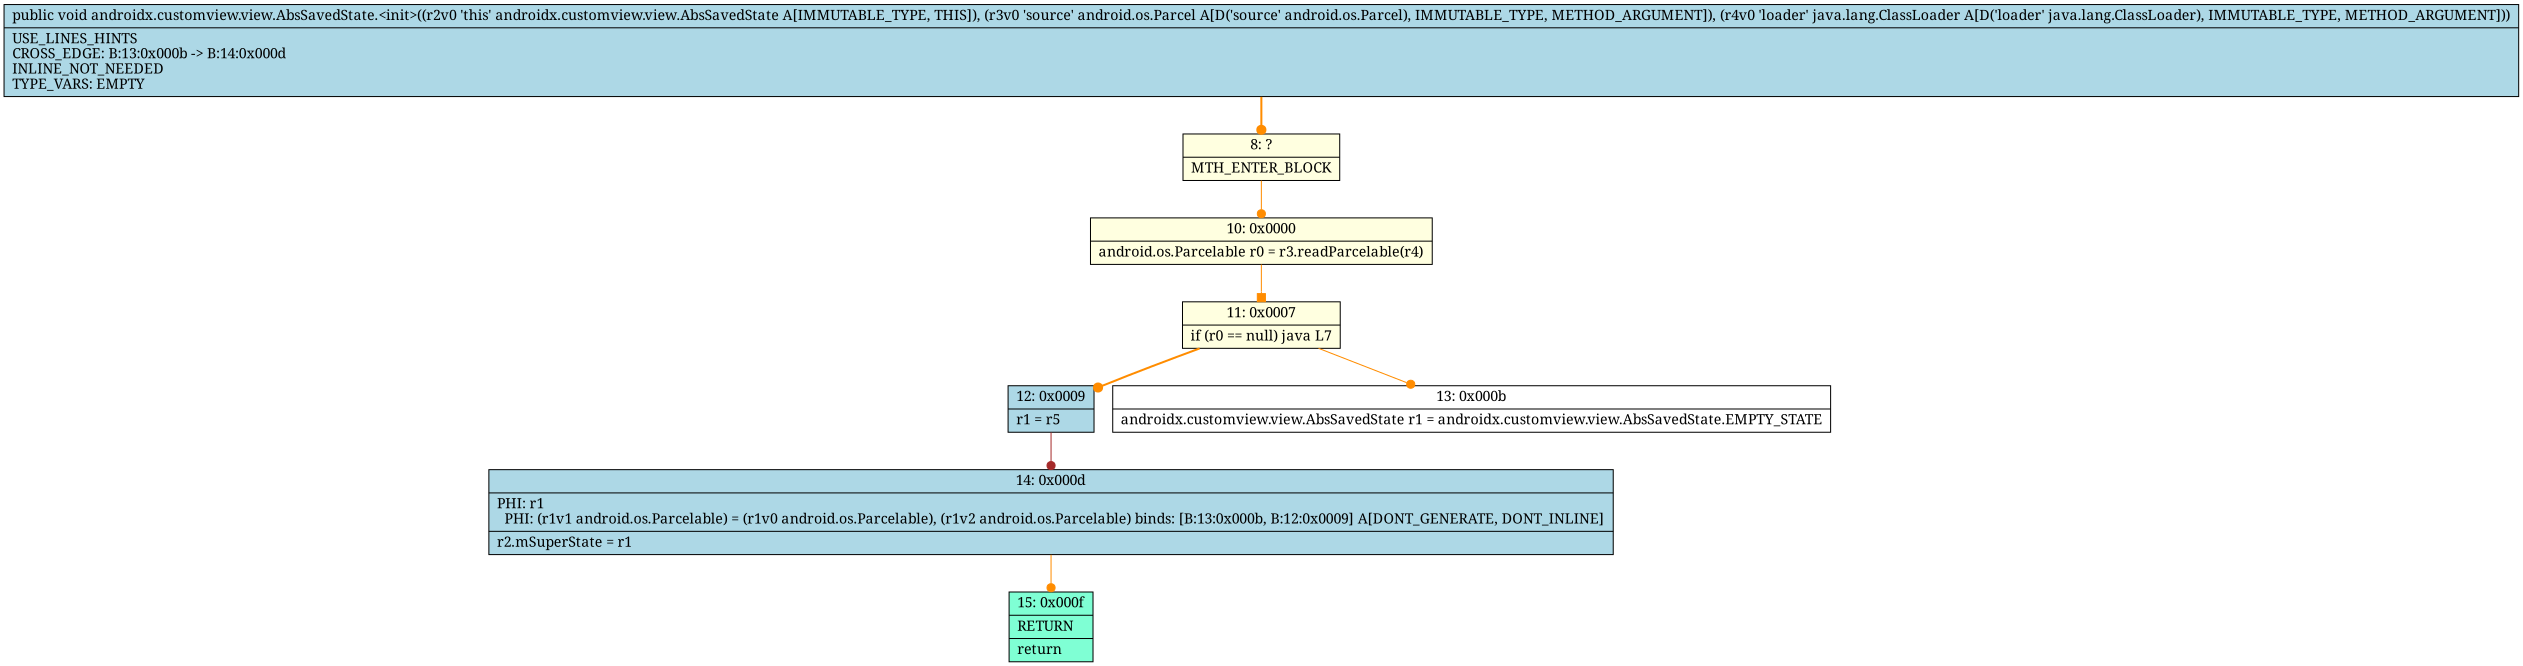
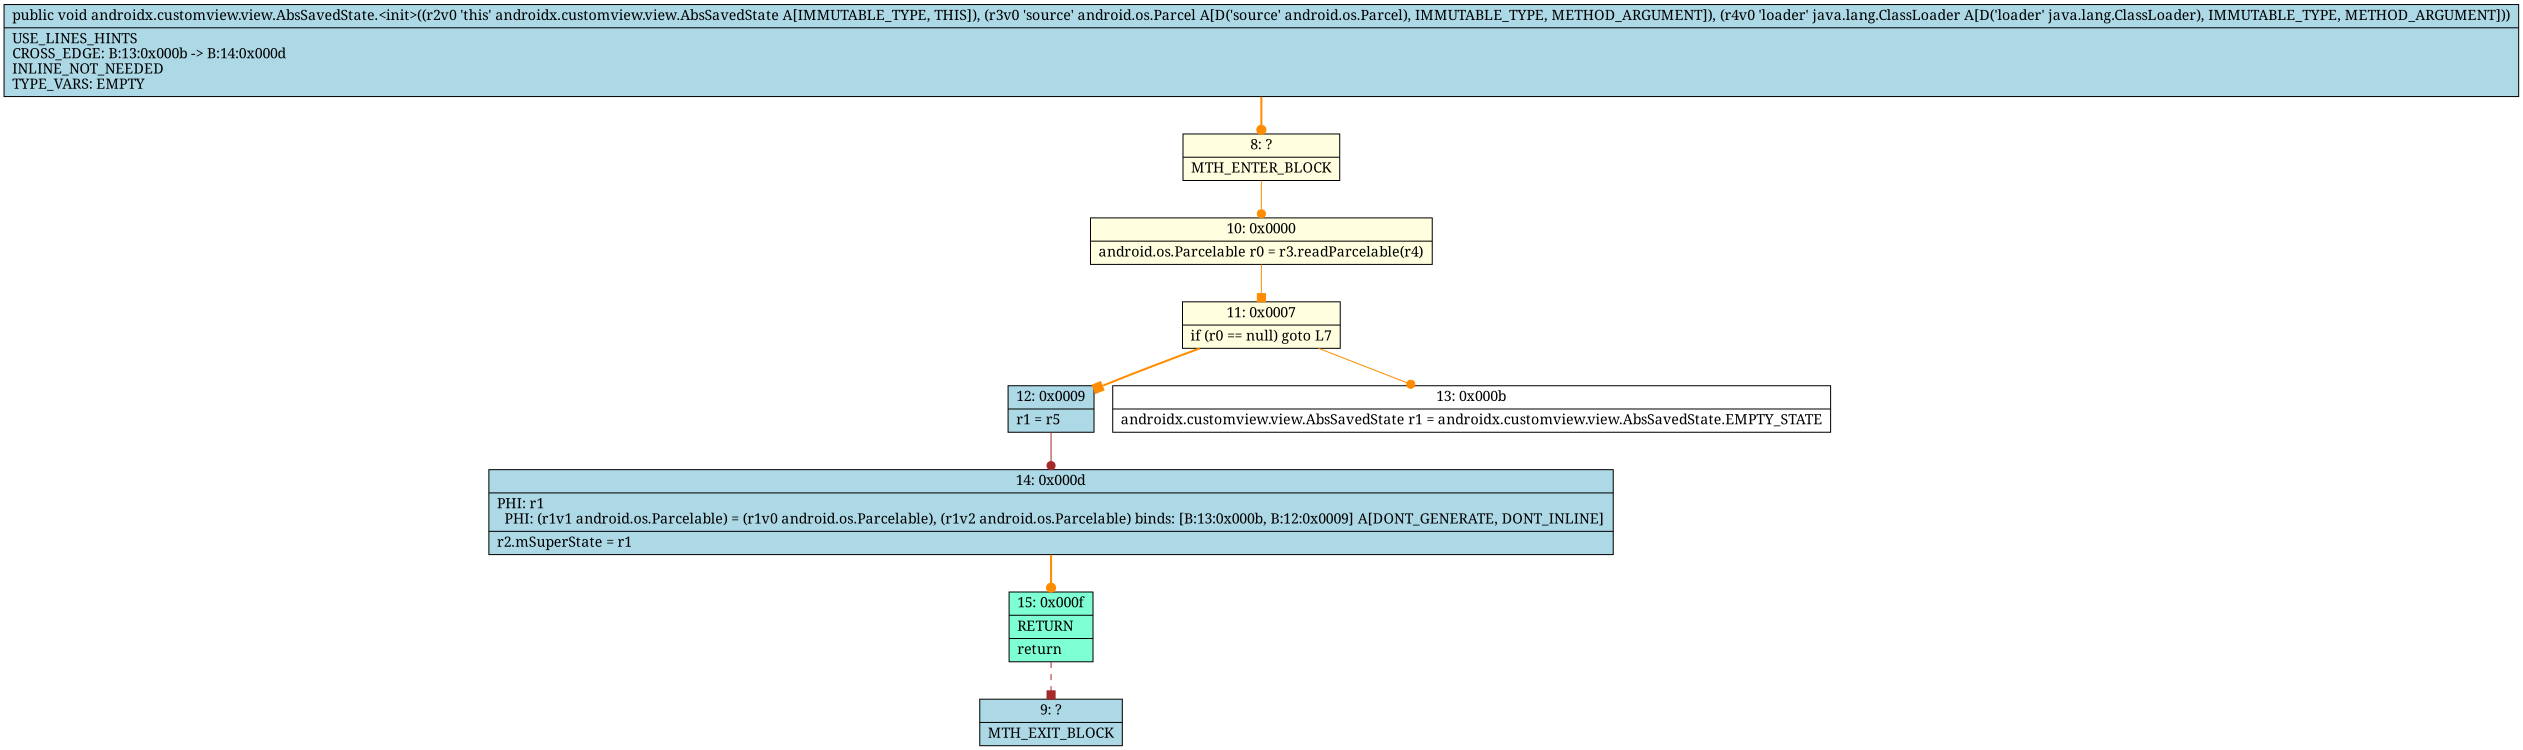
(1261, 336) -> (1261, 336)
(1151, 367) -> (1152, 366)
(1051, 569) -> (1051, 569)
none -> (1051, 722)
